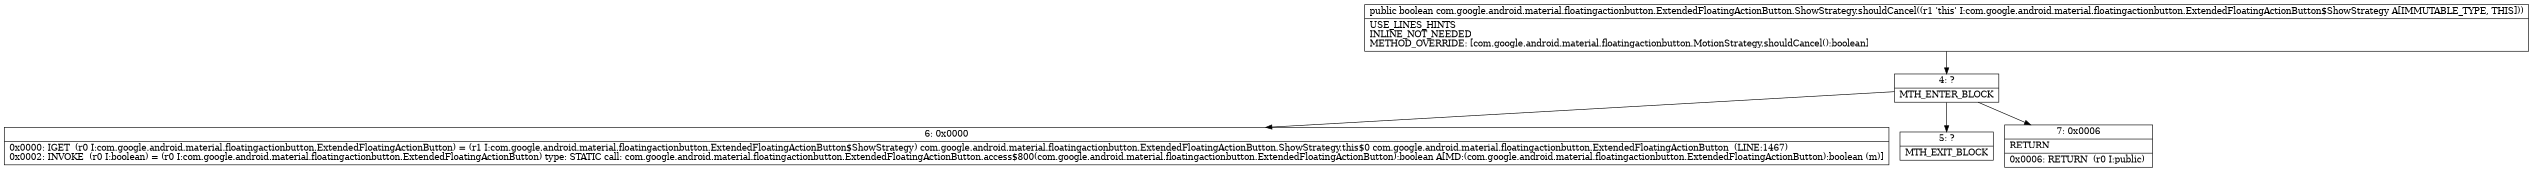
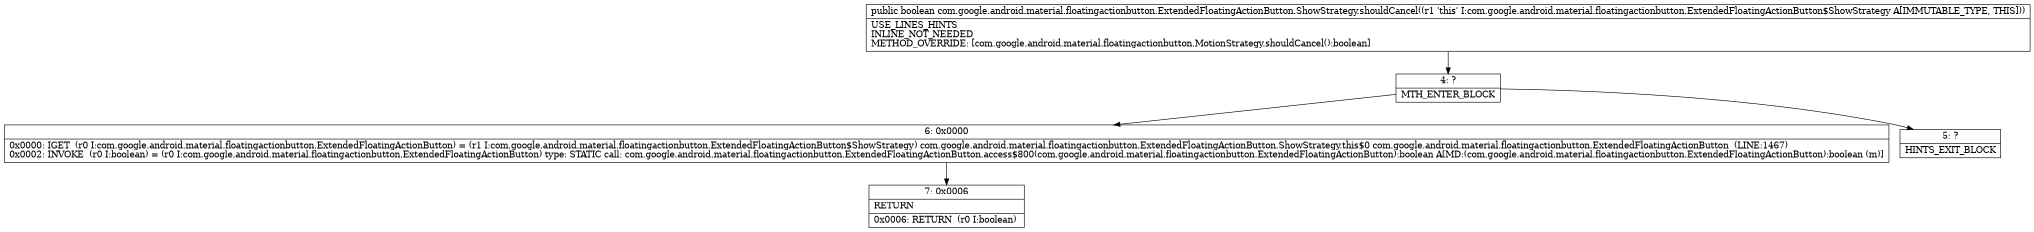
(2001, 112) -> (947, 171)
(1947, 153) -> (1950, 150)
(2079, 160) -> (947, 220)
